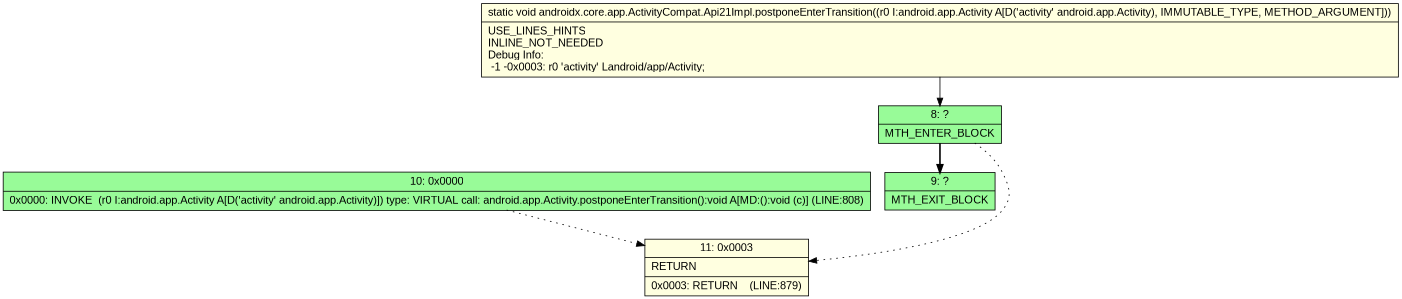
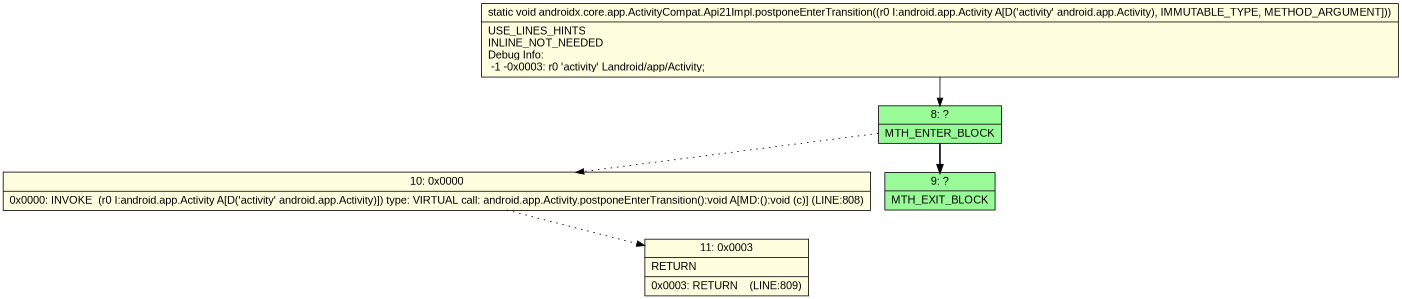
(437, 191) -> (437, 191)
(953, 237) -> (731, 152)
(727, 286) -> (727, 286)
